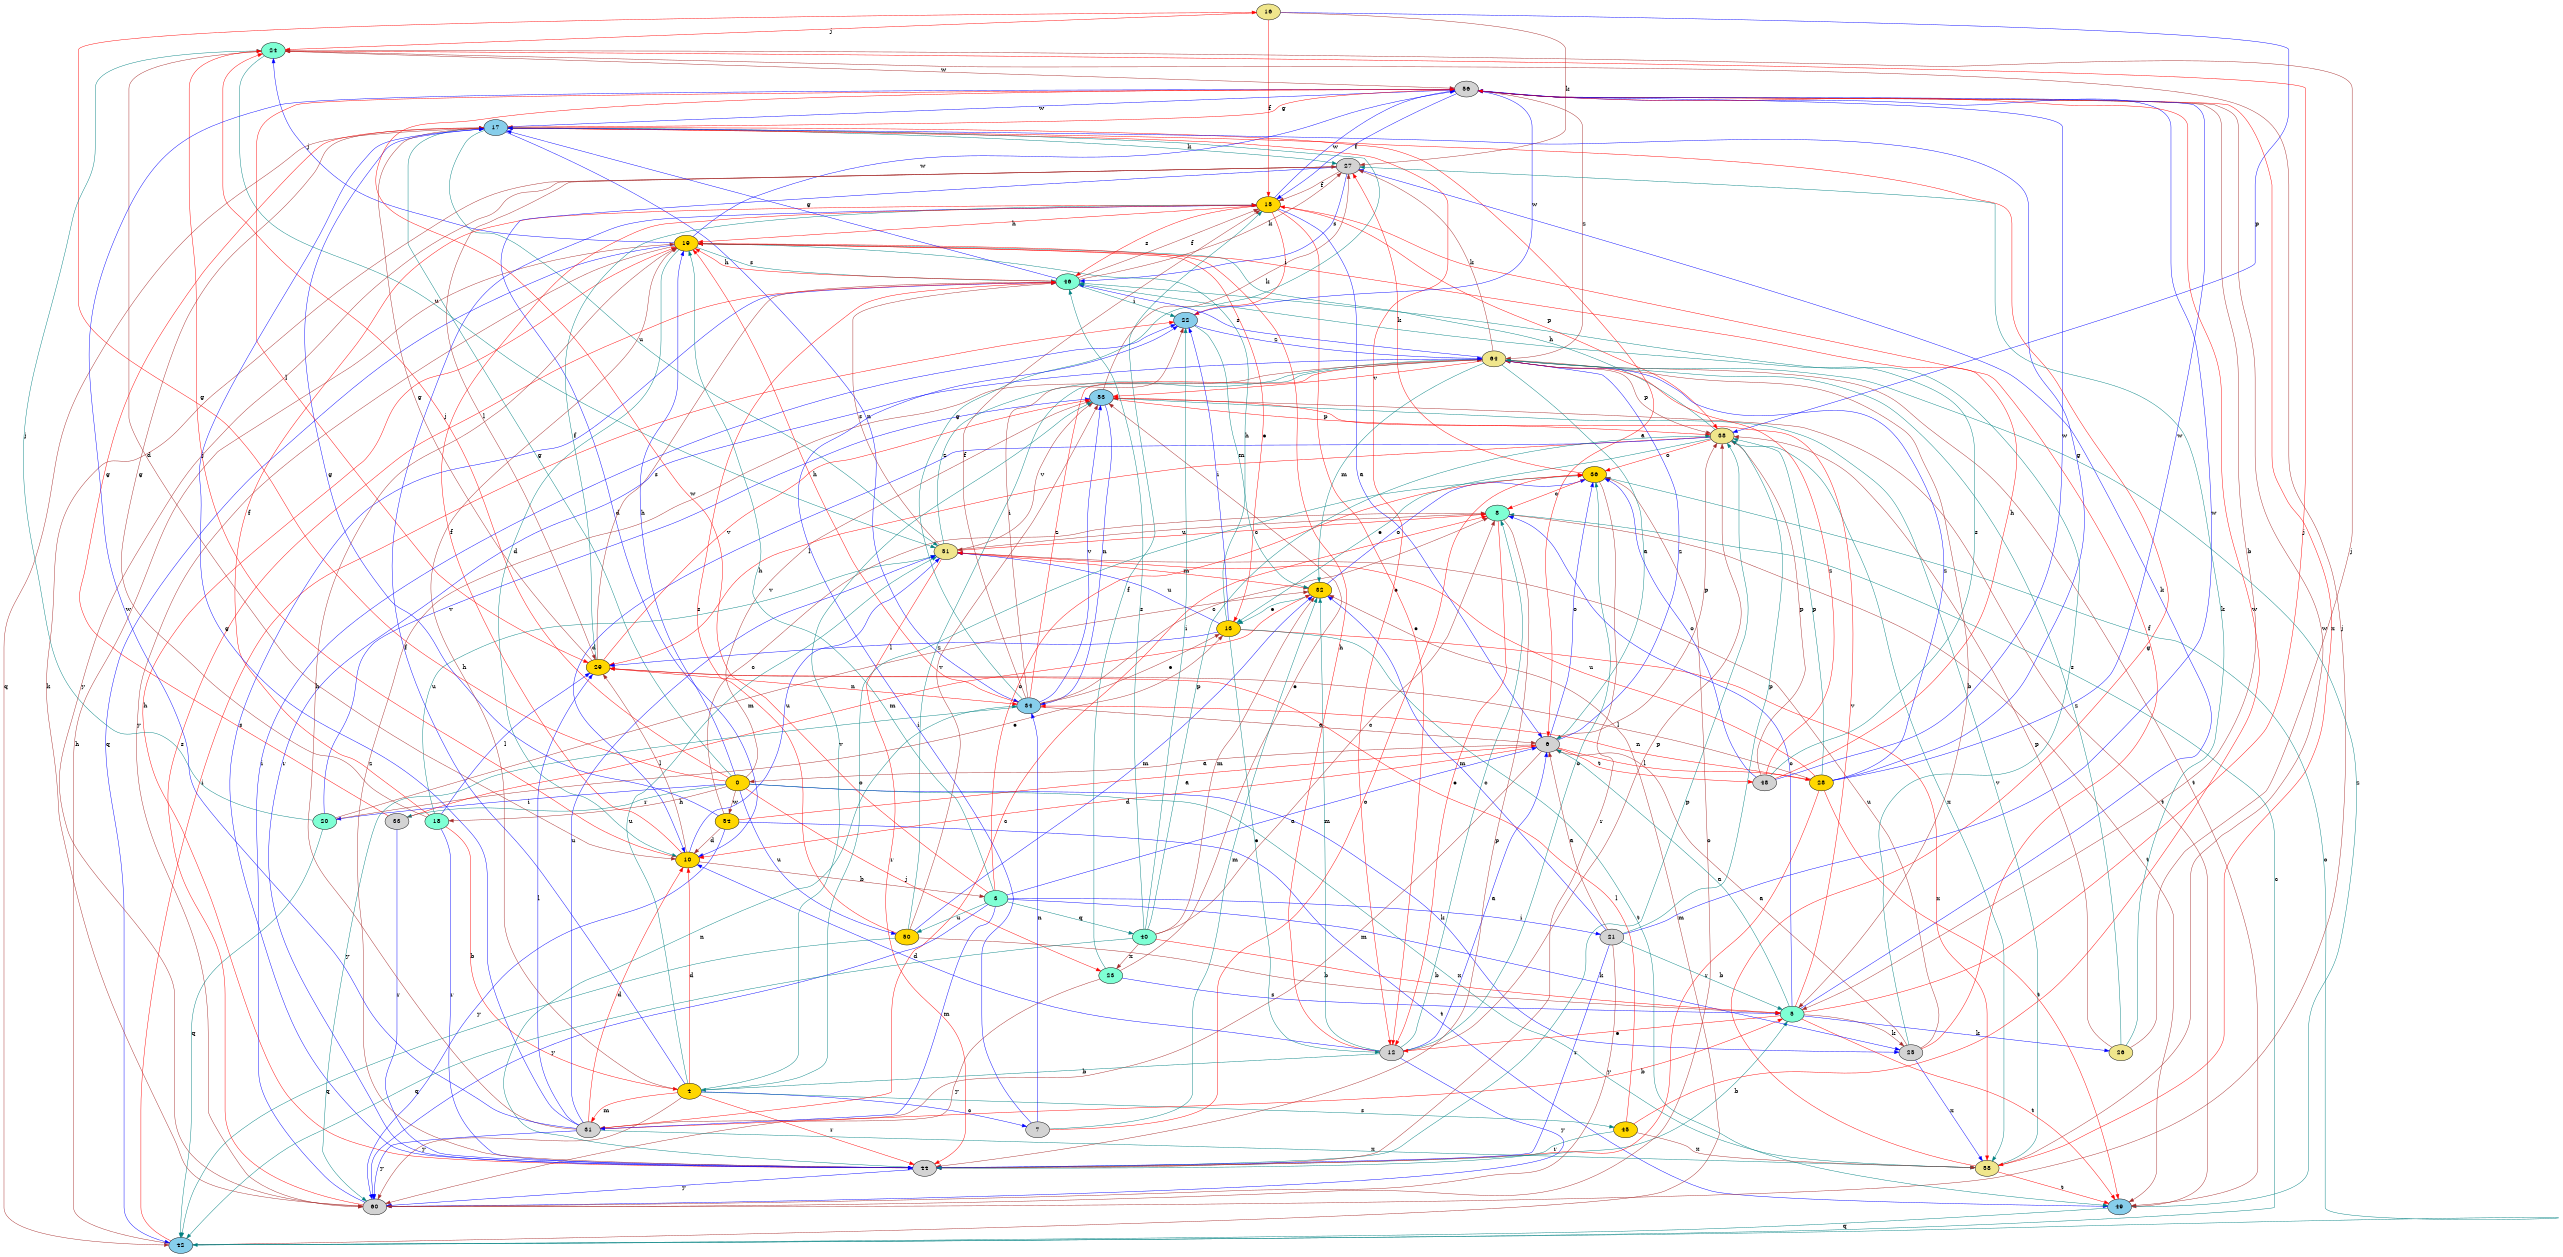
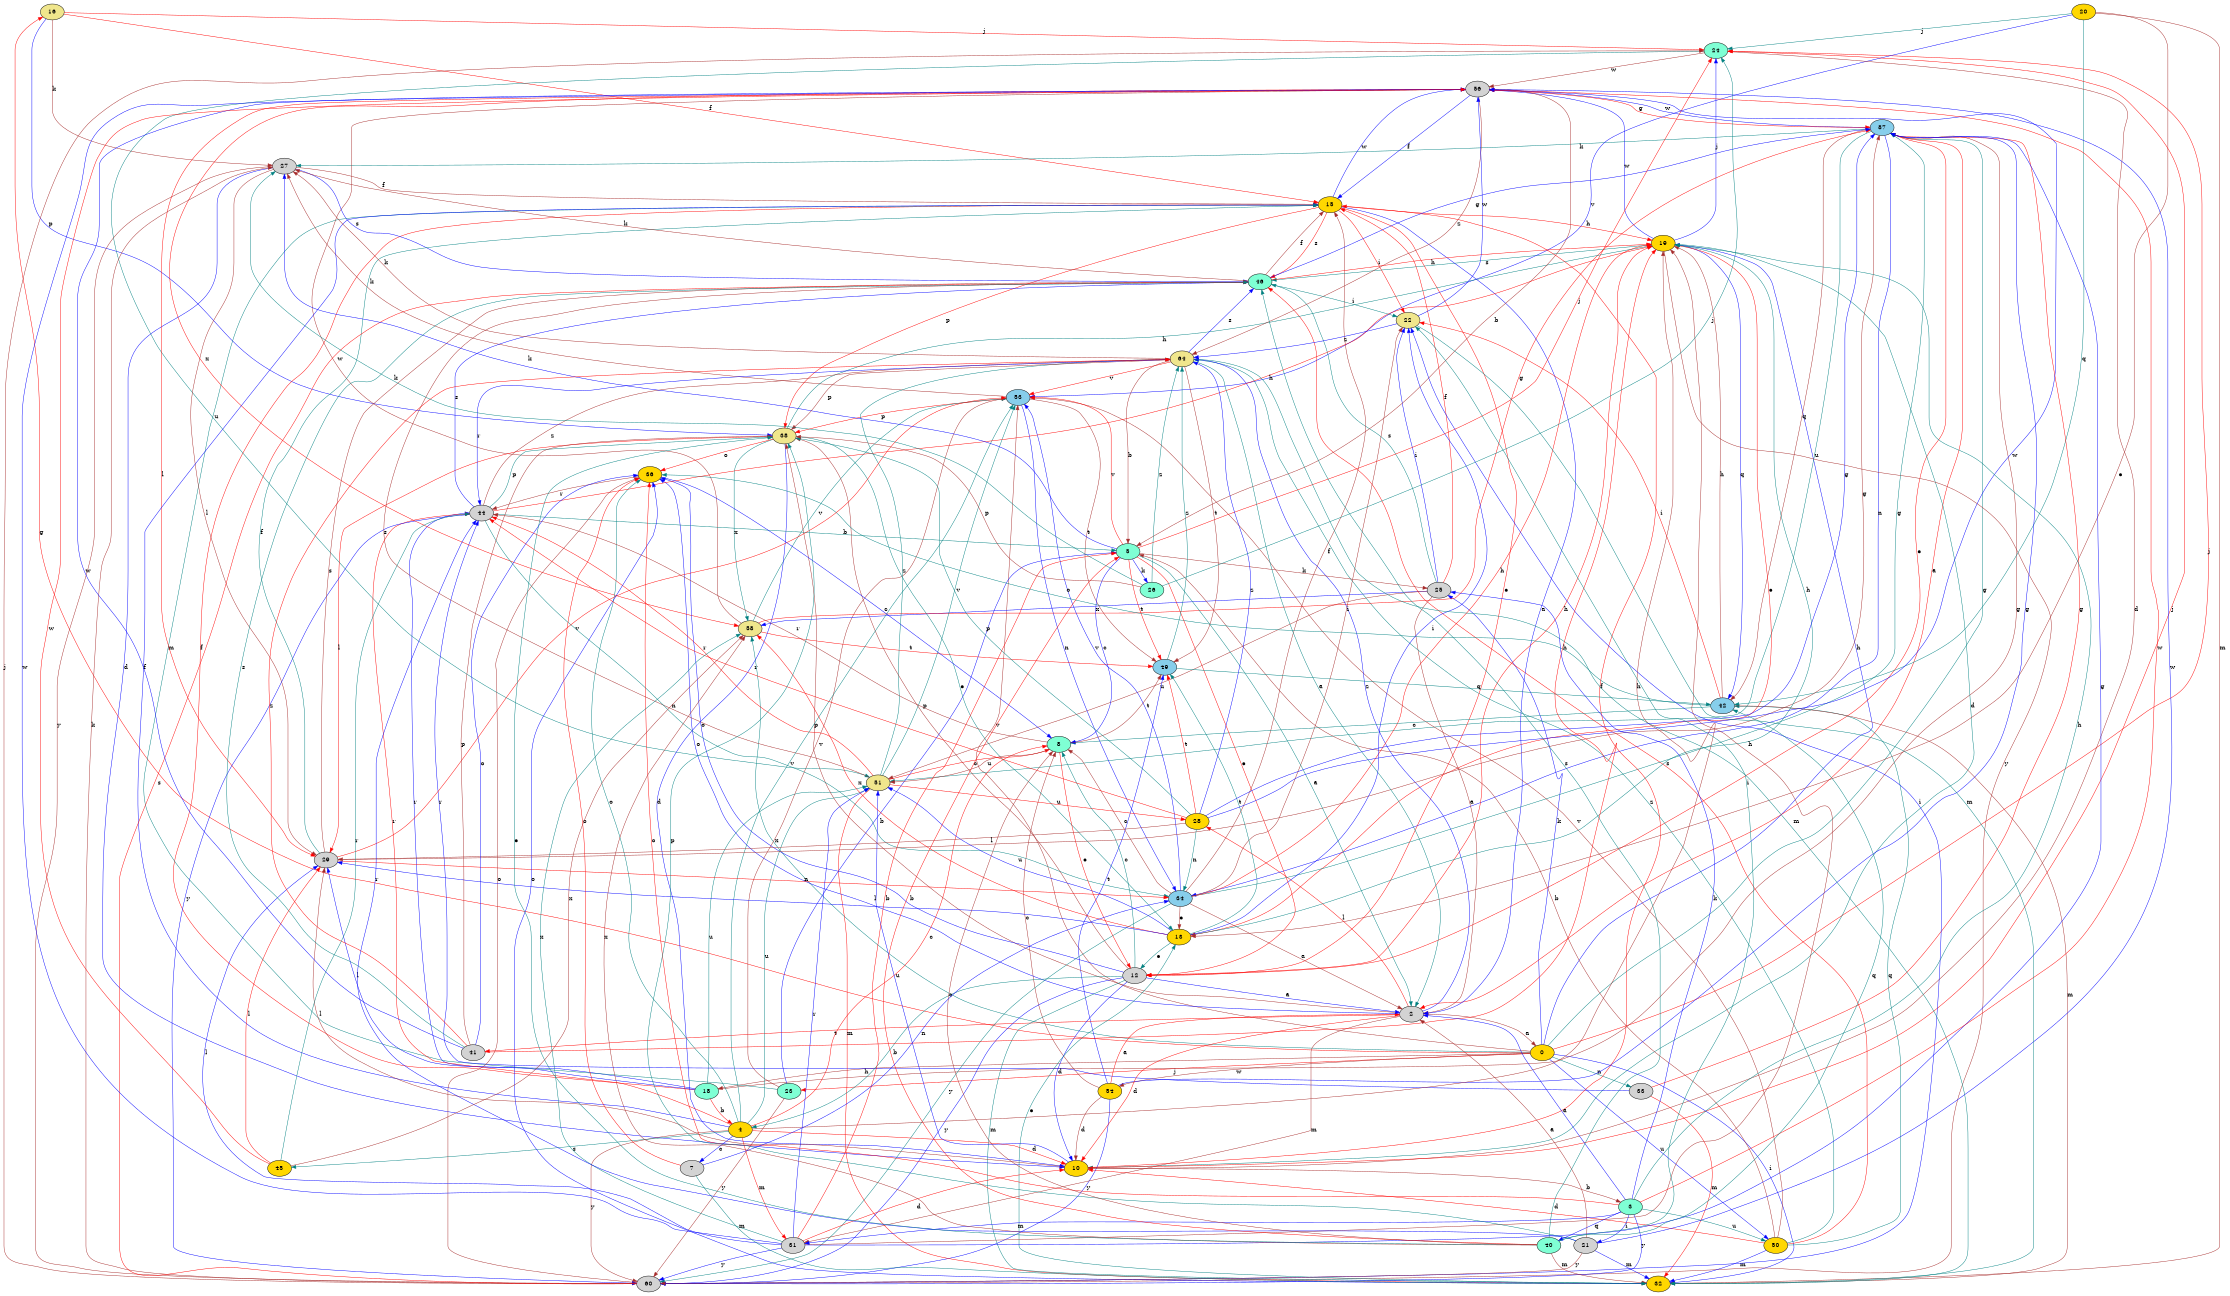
(1841, 64) -> (1549, 429)
(496, 128) -> (1882, 128)
(1186, 320) -> (1408, 320)
(1402, 381) -> none
(1073, 435) -> none
(1548, 493) -> (852, 588)
(1034, 497) -> (953, 595)
(1412, 581) -> (1028, 801)
(1128, 590) -> (171, 648)
(849, 624) -> (1415, 457)
(598, 667) -> (326, 860)
(1199, 687) -> (516, 841)
(1295, 687) -> (821, 744)
(1449, 723) -> (1192, 858)
(1548, 744) -> (1412, 1014)
(1765, 783) -> (473, 1053)
(1565, 796) -> (759, 838)
(533, 799) -> (1762, 1164)
(646, 802) -> (1599, 1072)
(325, 821) -> (2084, 12)
(1000, 823) -> (918, 949)
(574, 841) -> (815, 1014)
(1498, 841) -> (798, 629)
(1068, 917) -> (1592, 1225)
(1129, 955) -> (824, 1167)
(1696, 973) -> none
(1273, 995) -> (882, 821)
(2121, 1053) -> (1152, 590)
none -> (1429, 1200)
